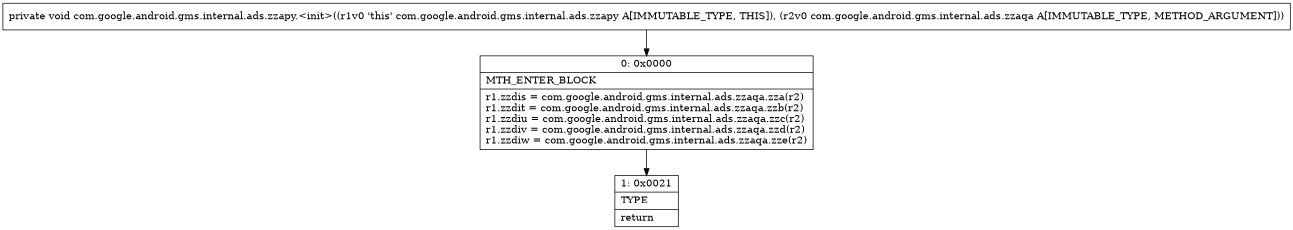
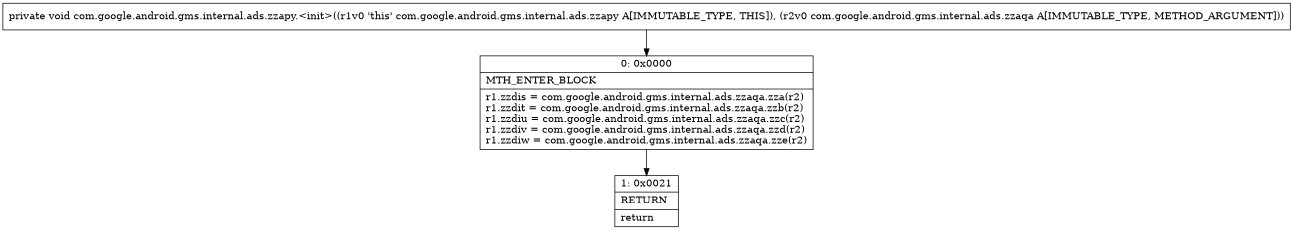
(635, 200) -> (644, 200)
